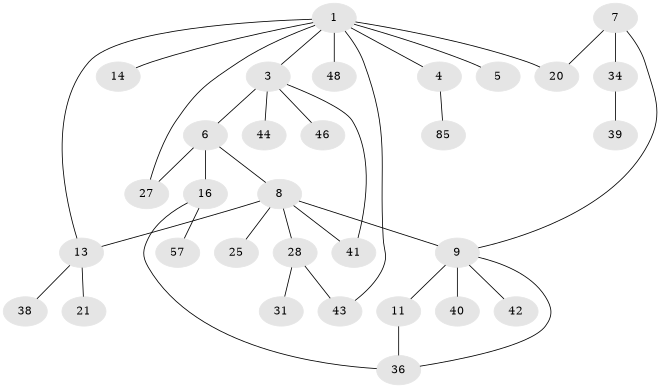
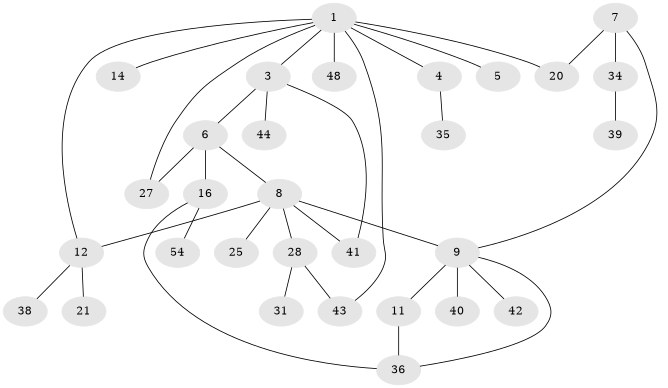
(323, 135) -> none
(444, 135) -> (444, 135)
(82, 253) -> (82, 253)
(178, 253) -> (178, 253)
